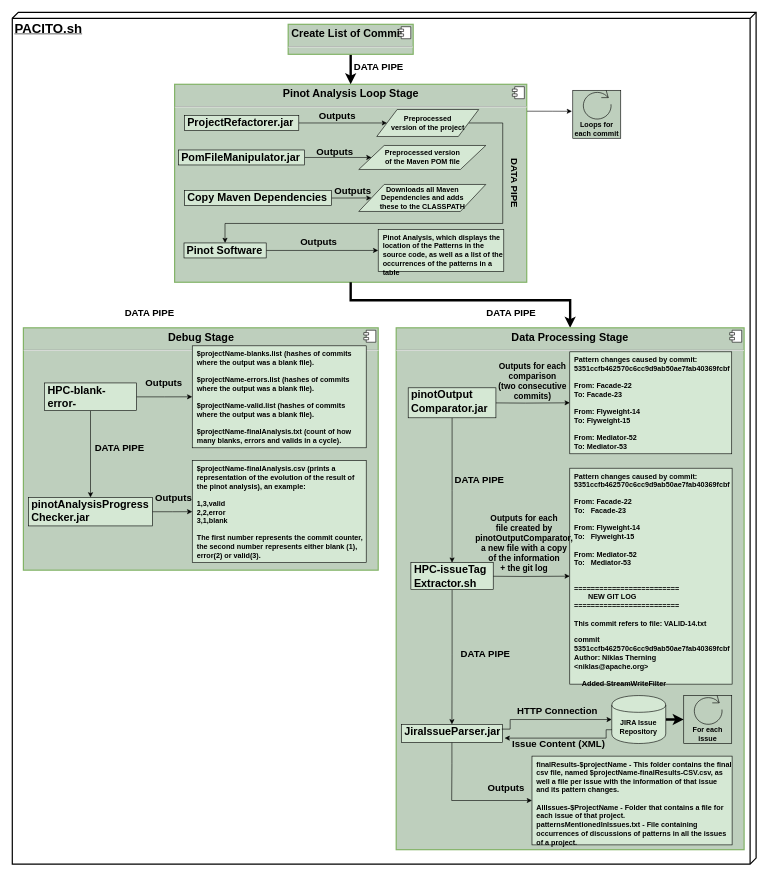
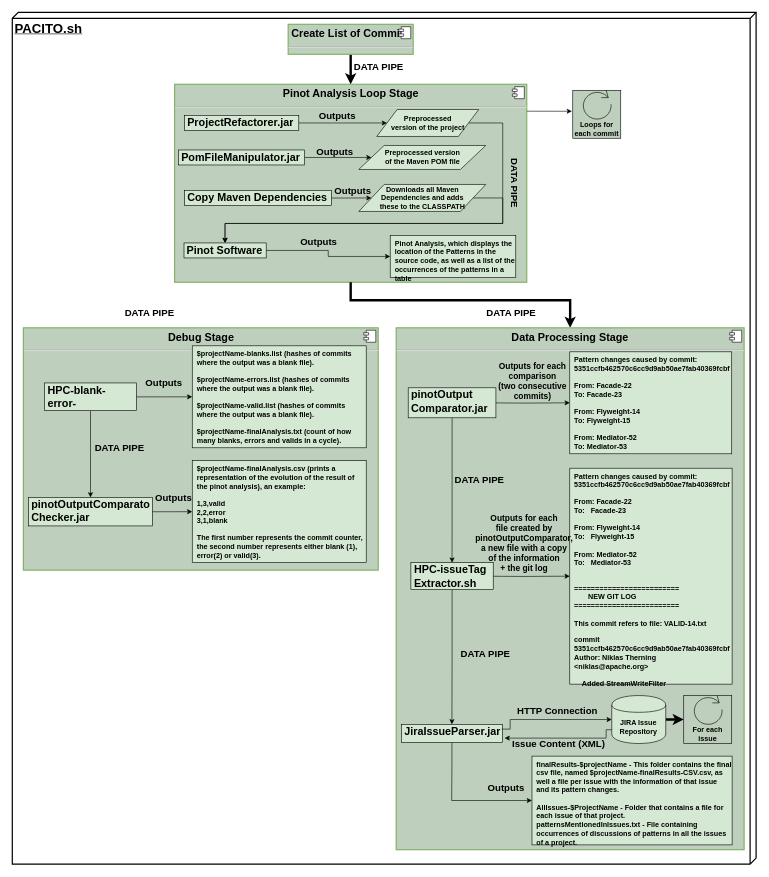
none -> (487, 198)
(441, 251) -> (453, 257)
(71, 500) -> (73, 500)
